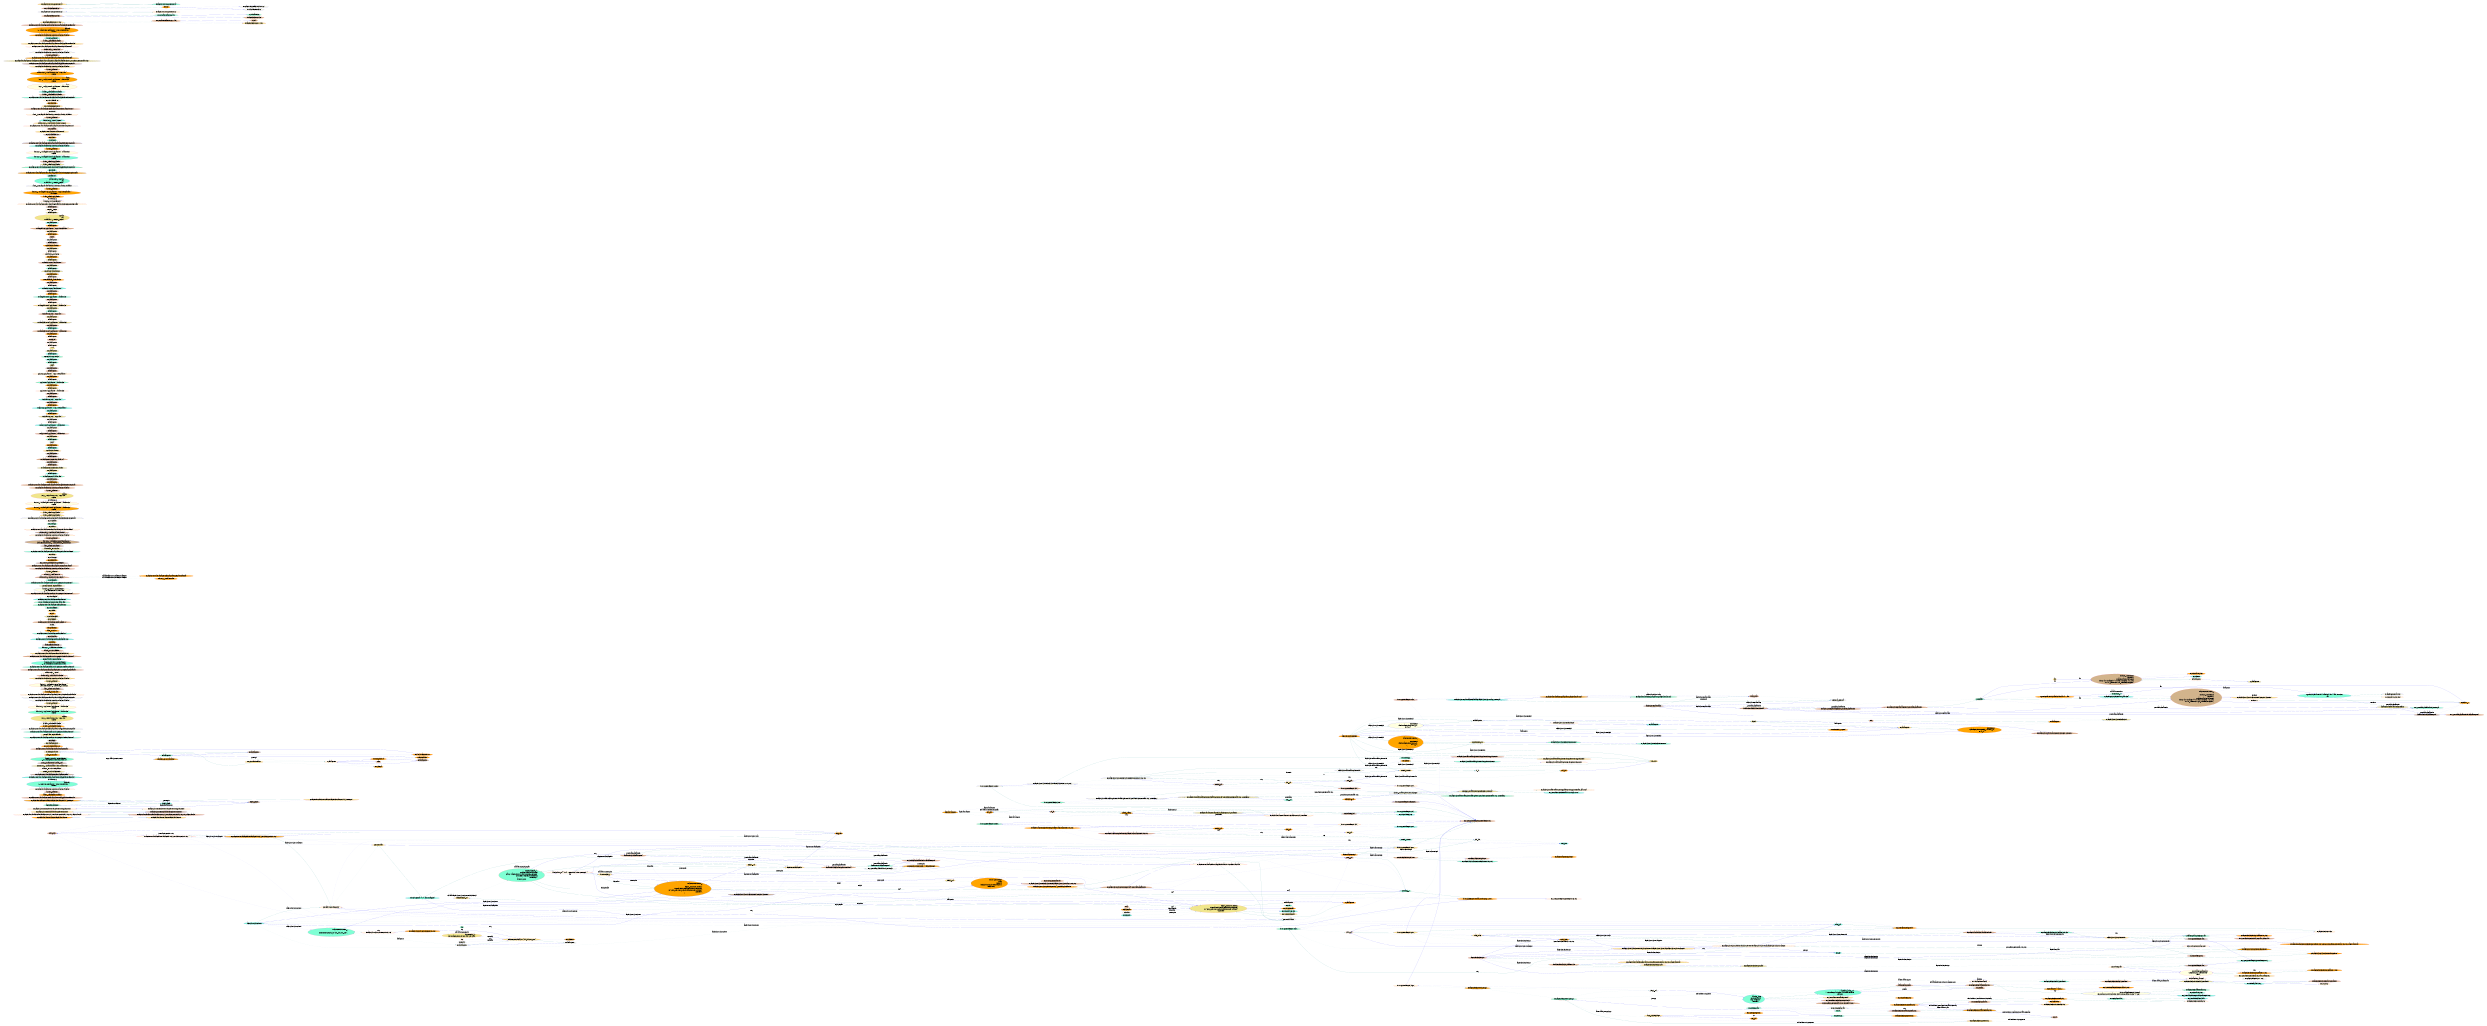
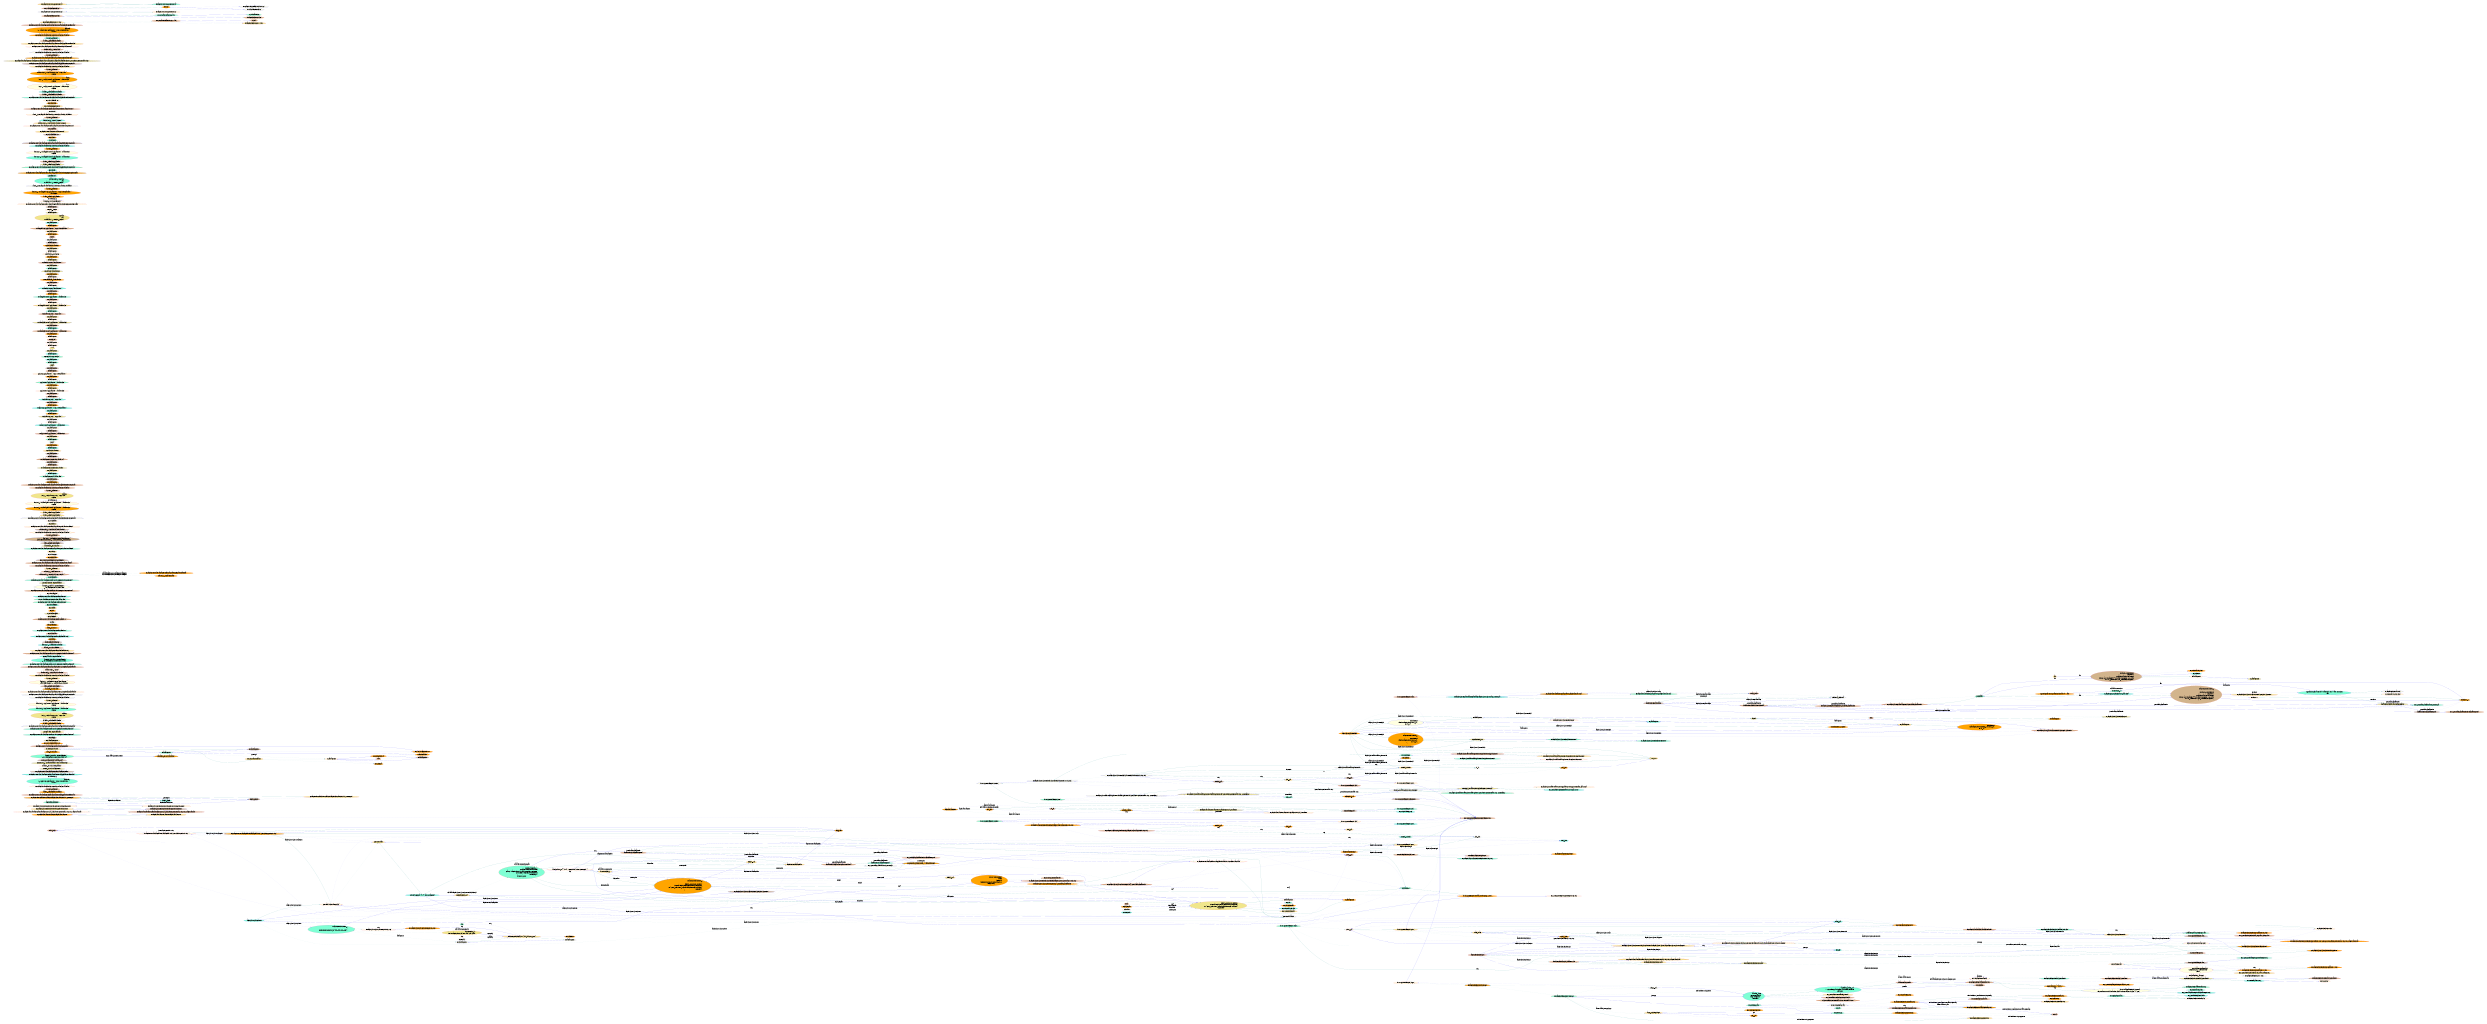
(52, 524) -> none
